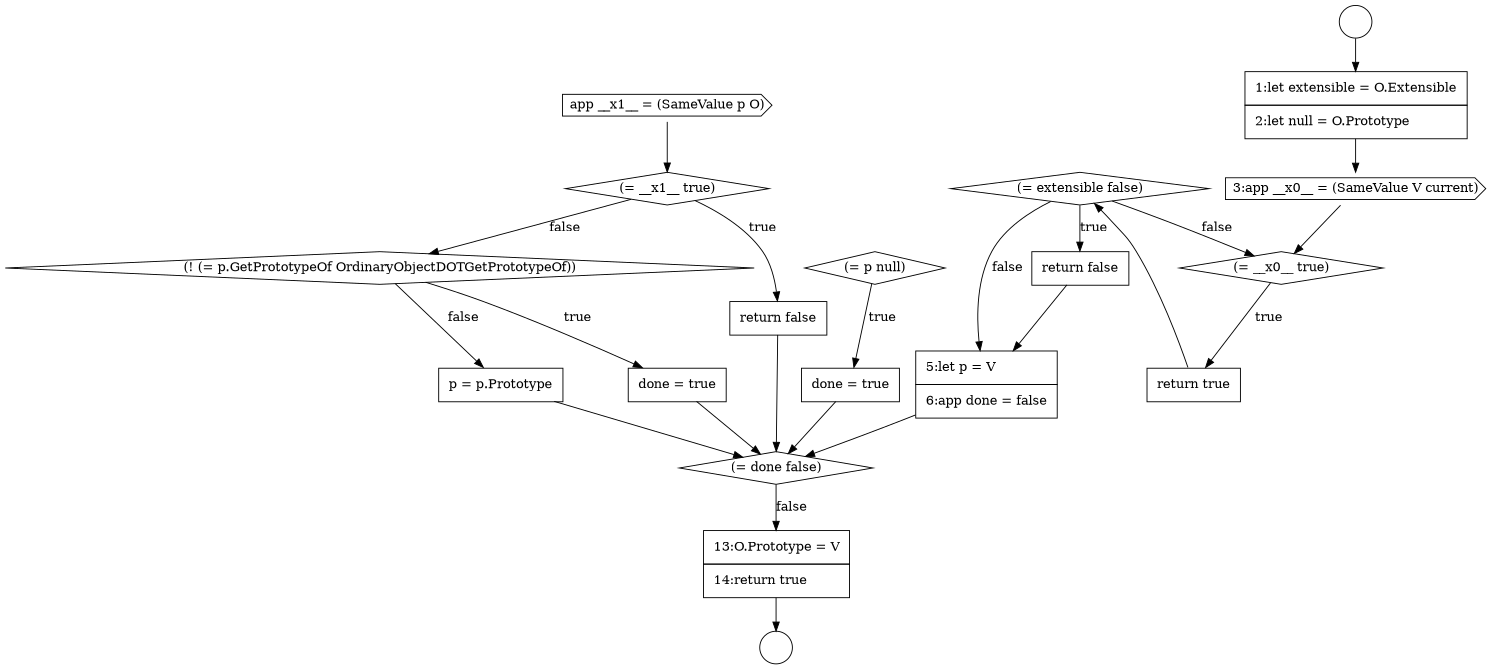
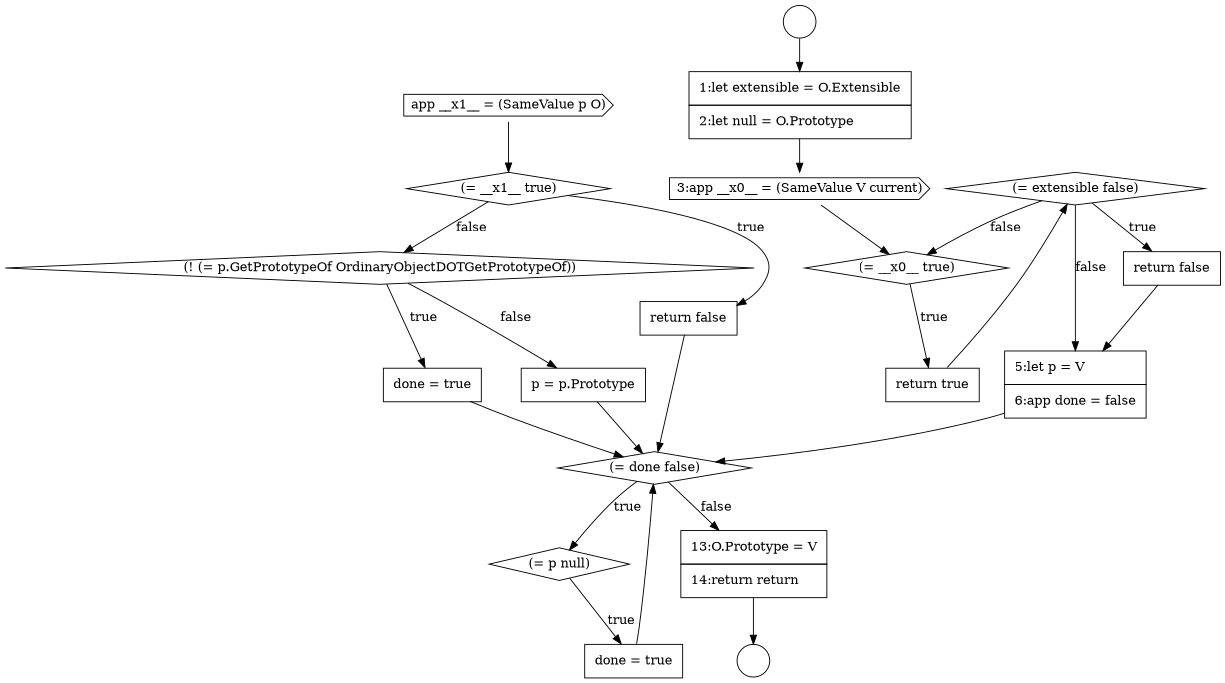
none -> (604, 510)
(760, 580) -> (745, 580)
